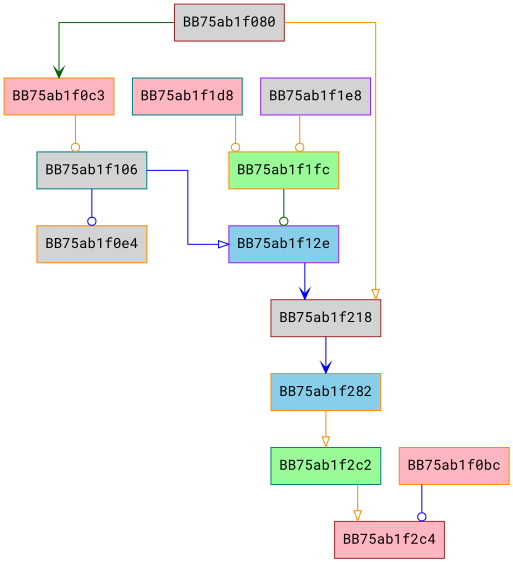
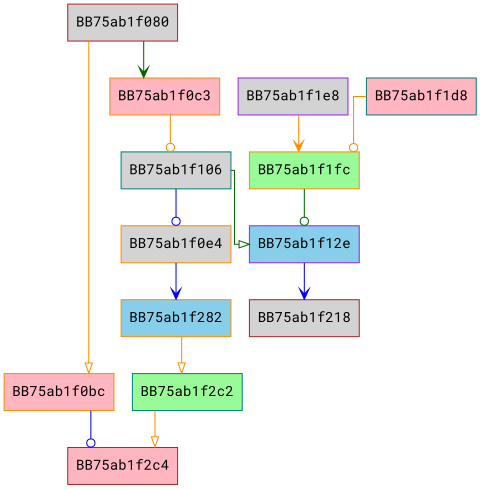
(376, 111) -> (89, 202)
(300, 129) -> (299, 128)
(188, 202) -> (235, 208)
(326, 350) -> (176, 276)
